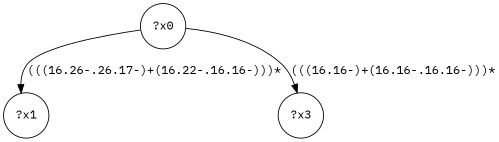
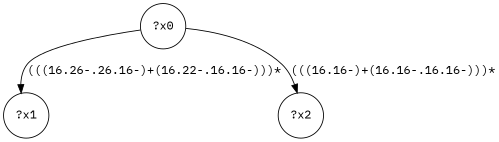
(155, 71) -> (155, 71)
(301, 115) -> (301, 115)
